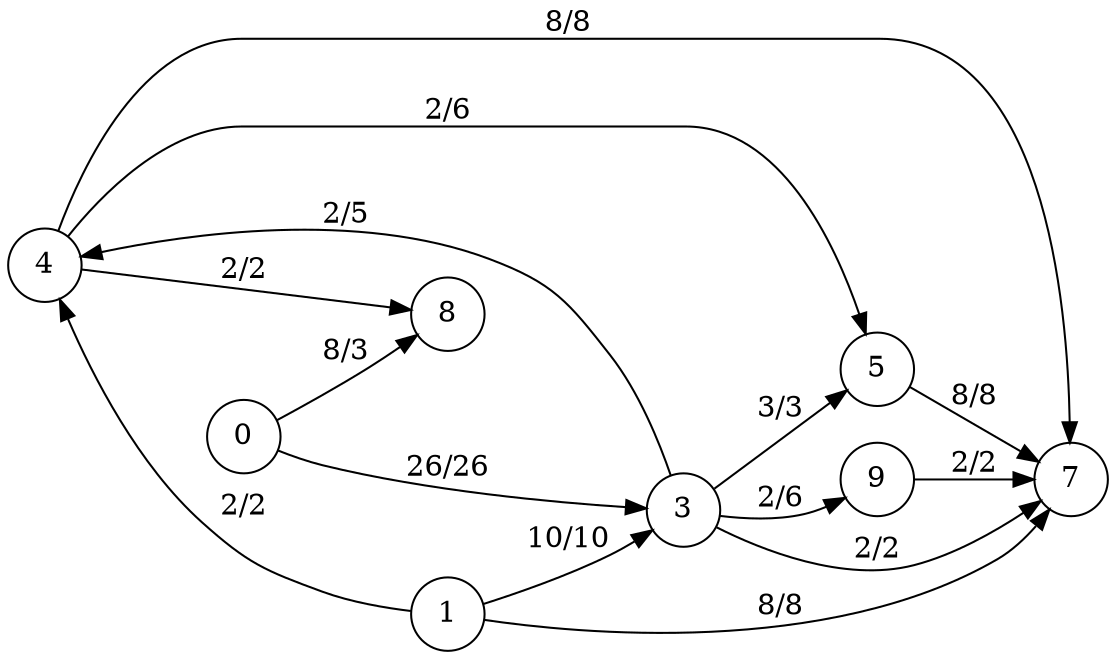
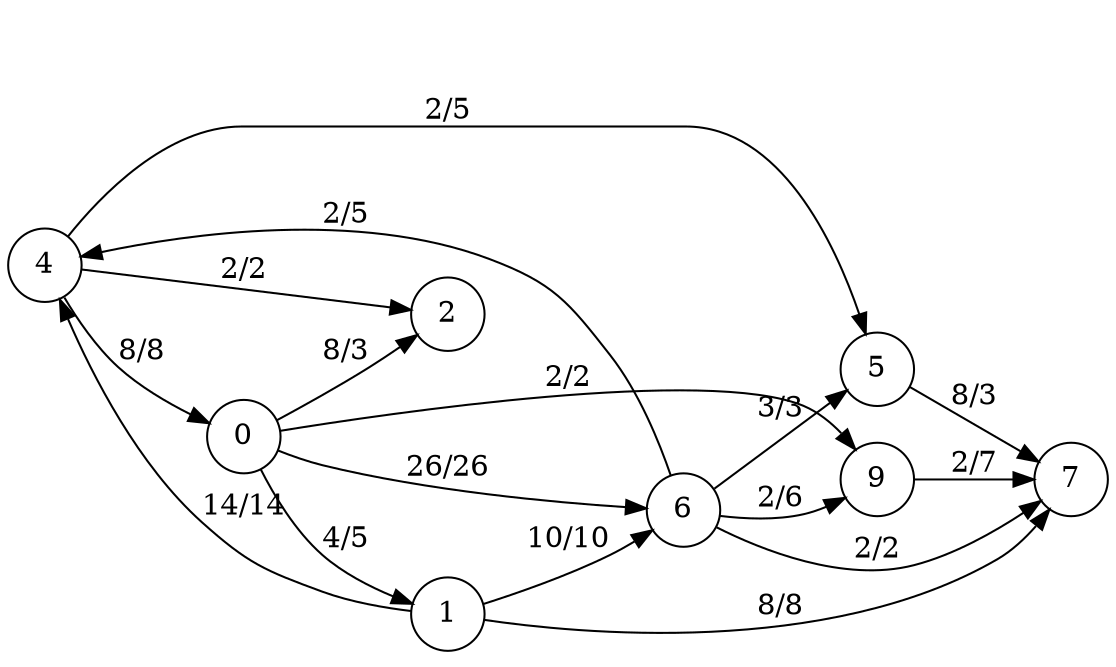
(655, 39) -> (118, 367)
(448, 111) -> (448, 111)
(448, 314) -> (448, 314)
none -> (565, 396)
(974, 397) -> (974, 397)
(974, 464) -> (974, 464)
(244, 507) -> (244, 507)
(683, 510) -> (683, 510)
none -> (314, 547)
